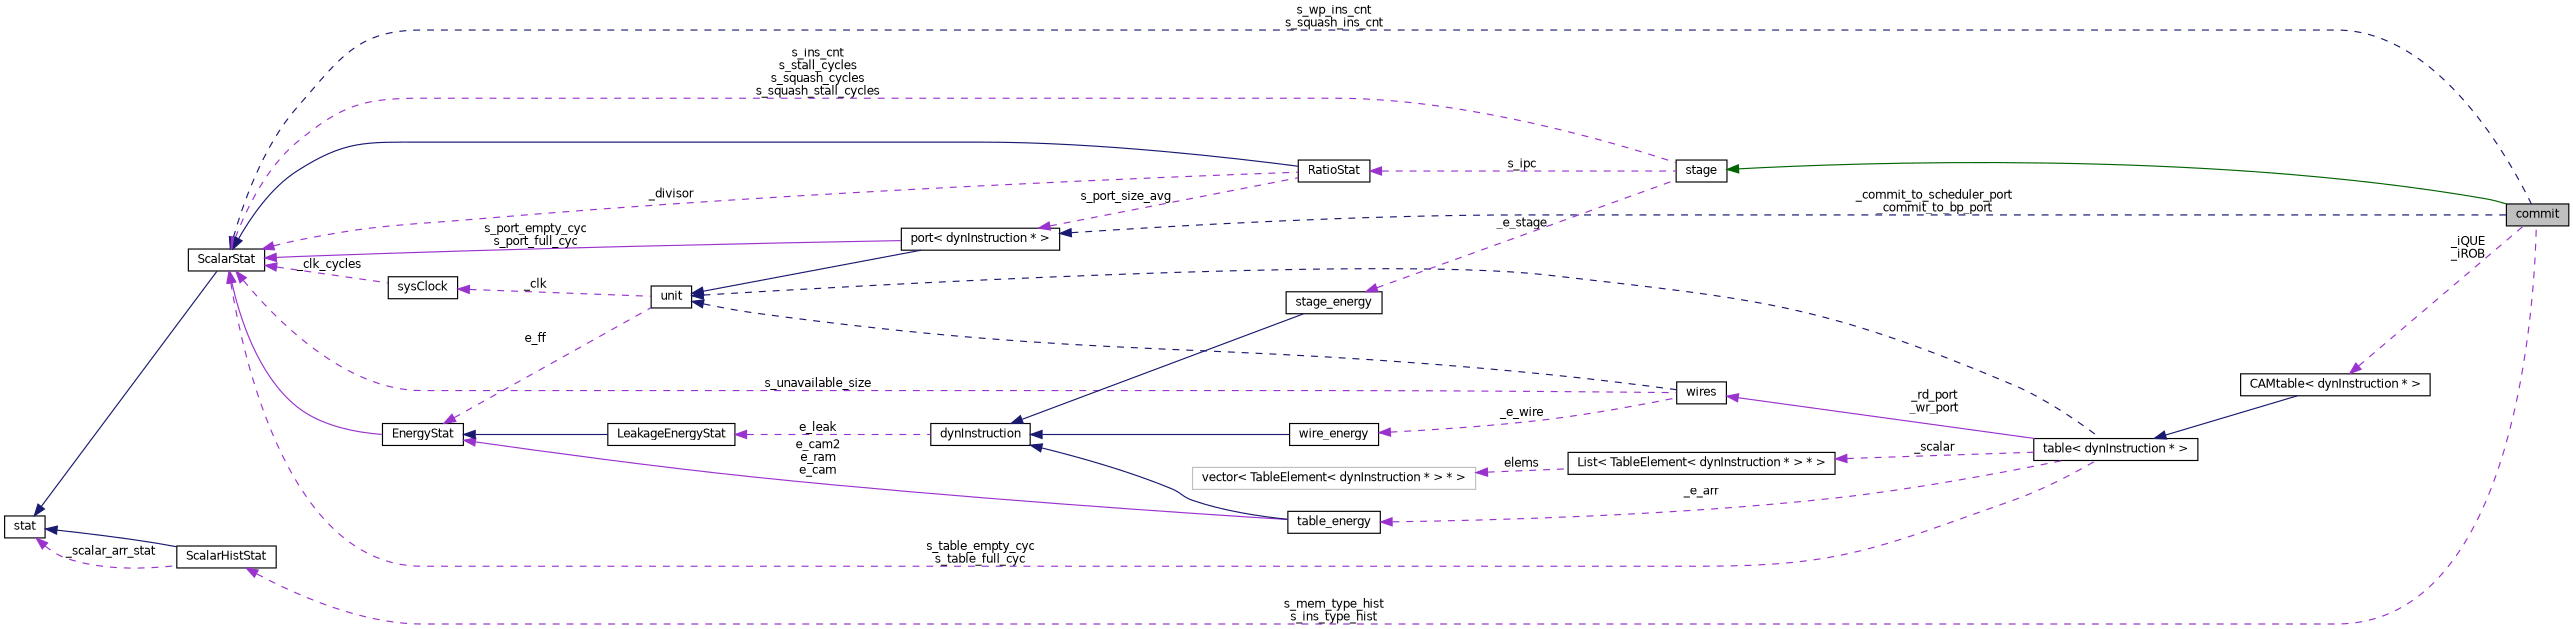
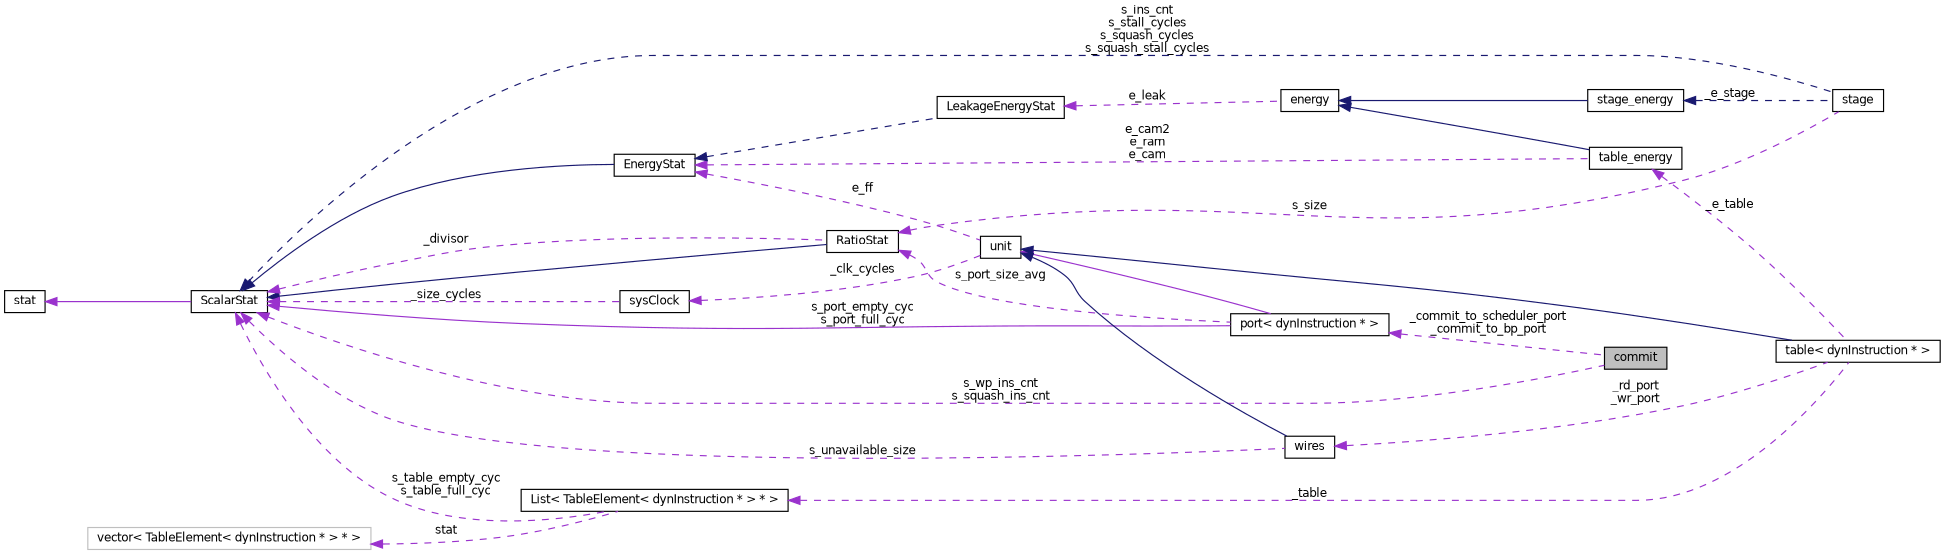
(1366, 30) -> (932, 403)
(927, 98) -> (1007, 55)
(1522, 165) -> (1310, 206)
(2124, 165) -> none
(1174, 202) -> (1063, 309)
(1789, 215) -> (1503, 345)
(1526, 234) -> (1764, 101)
(329, 265) -> (446, 295)
(1381, 269) -> (1413, 288)
(812, 271) -> (1152, 282)
(536, 285) -> (863, 270)
(1165, 349) -> (1153, 355)
(2335, 385) -> none
(279, 388) -> (421, 187)
(129, 389) -> (124, 302)
(1886, 418) -> (1591, 422)
(542, 434) -> (822, 137)
(980, 434) -> (1310, 101)
(1334, 434) -> none
(1934, 448) -> (1310, 494)
(1522, 464) -> (446, 531)
(881, 489) -> (1148, 162)
(1702, 492) -> (1730, 205)
(226, 557) -> none
(1084, 566) -> (385, 494)
